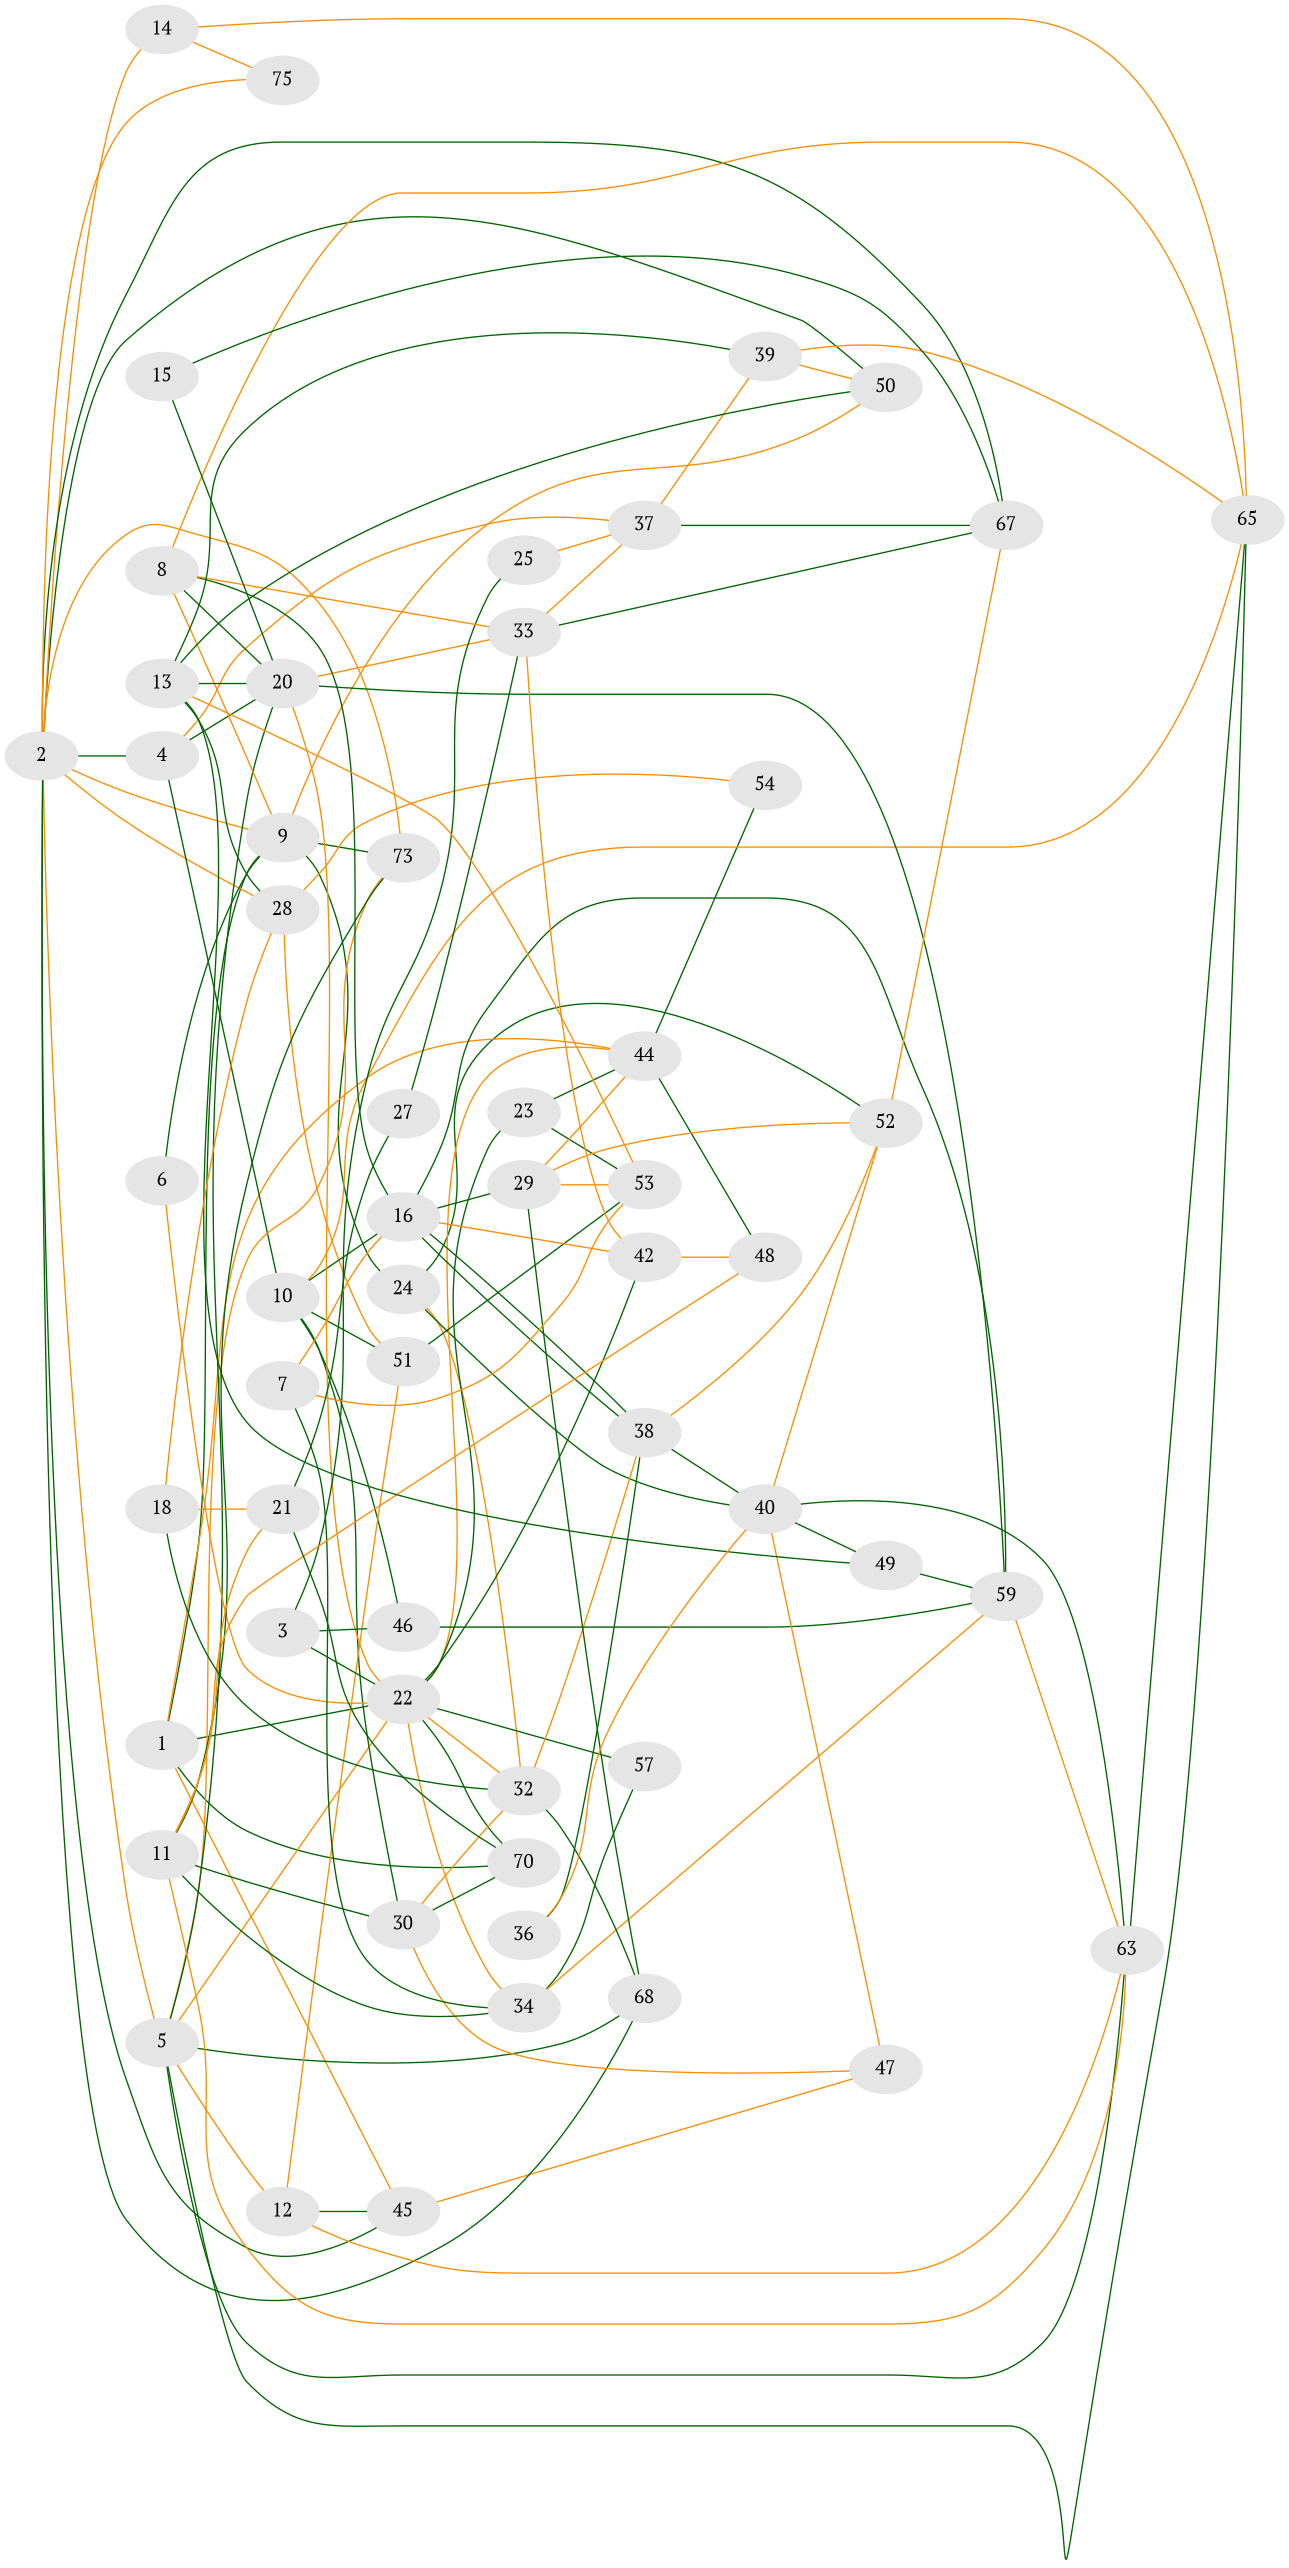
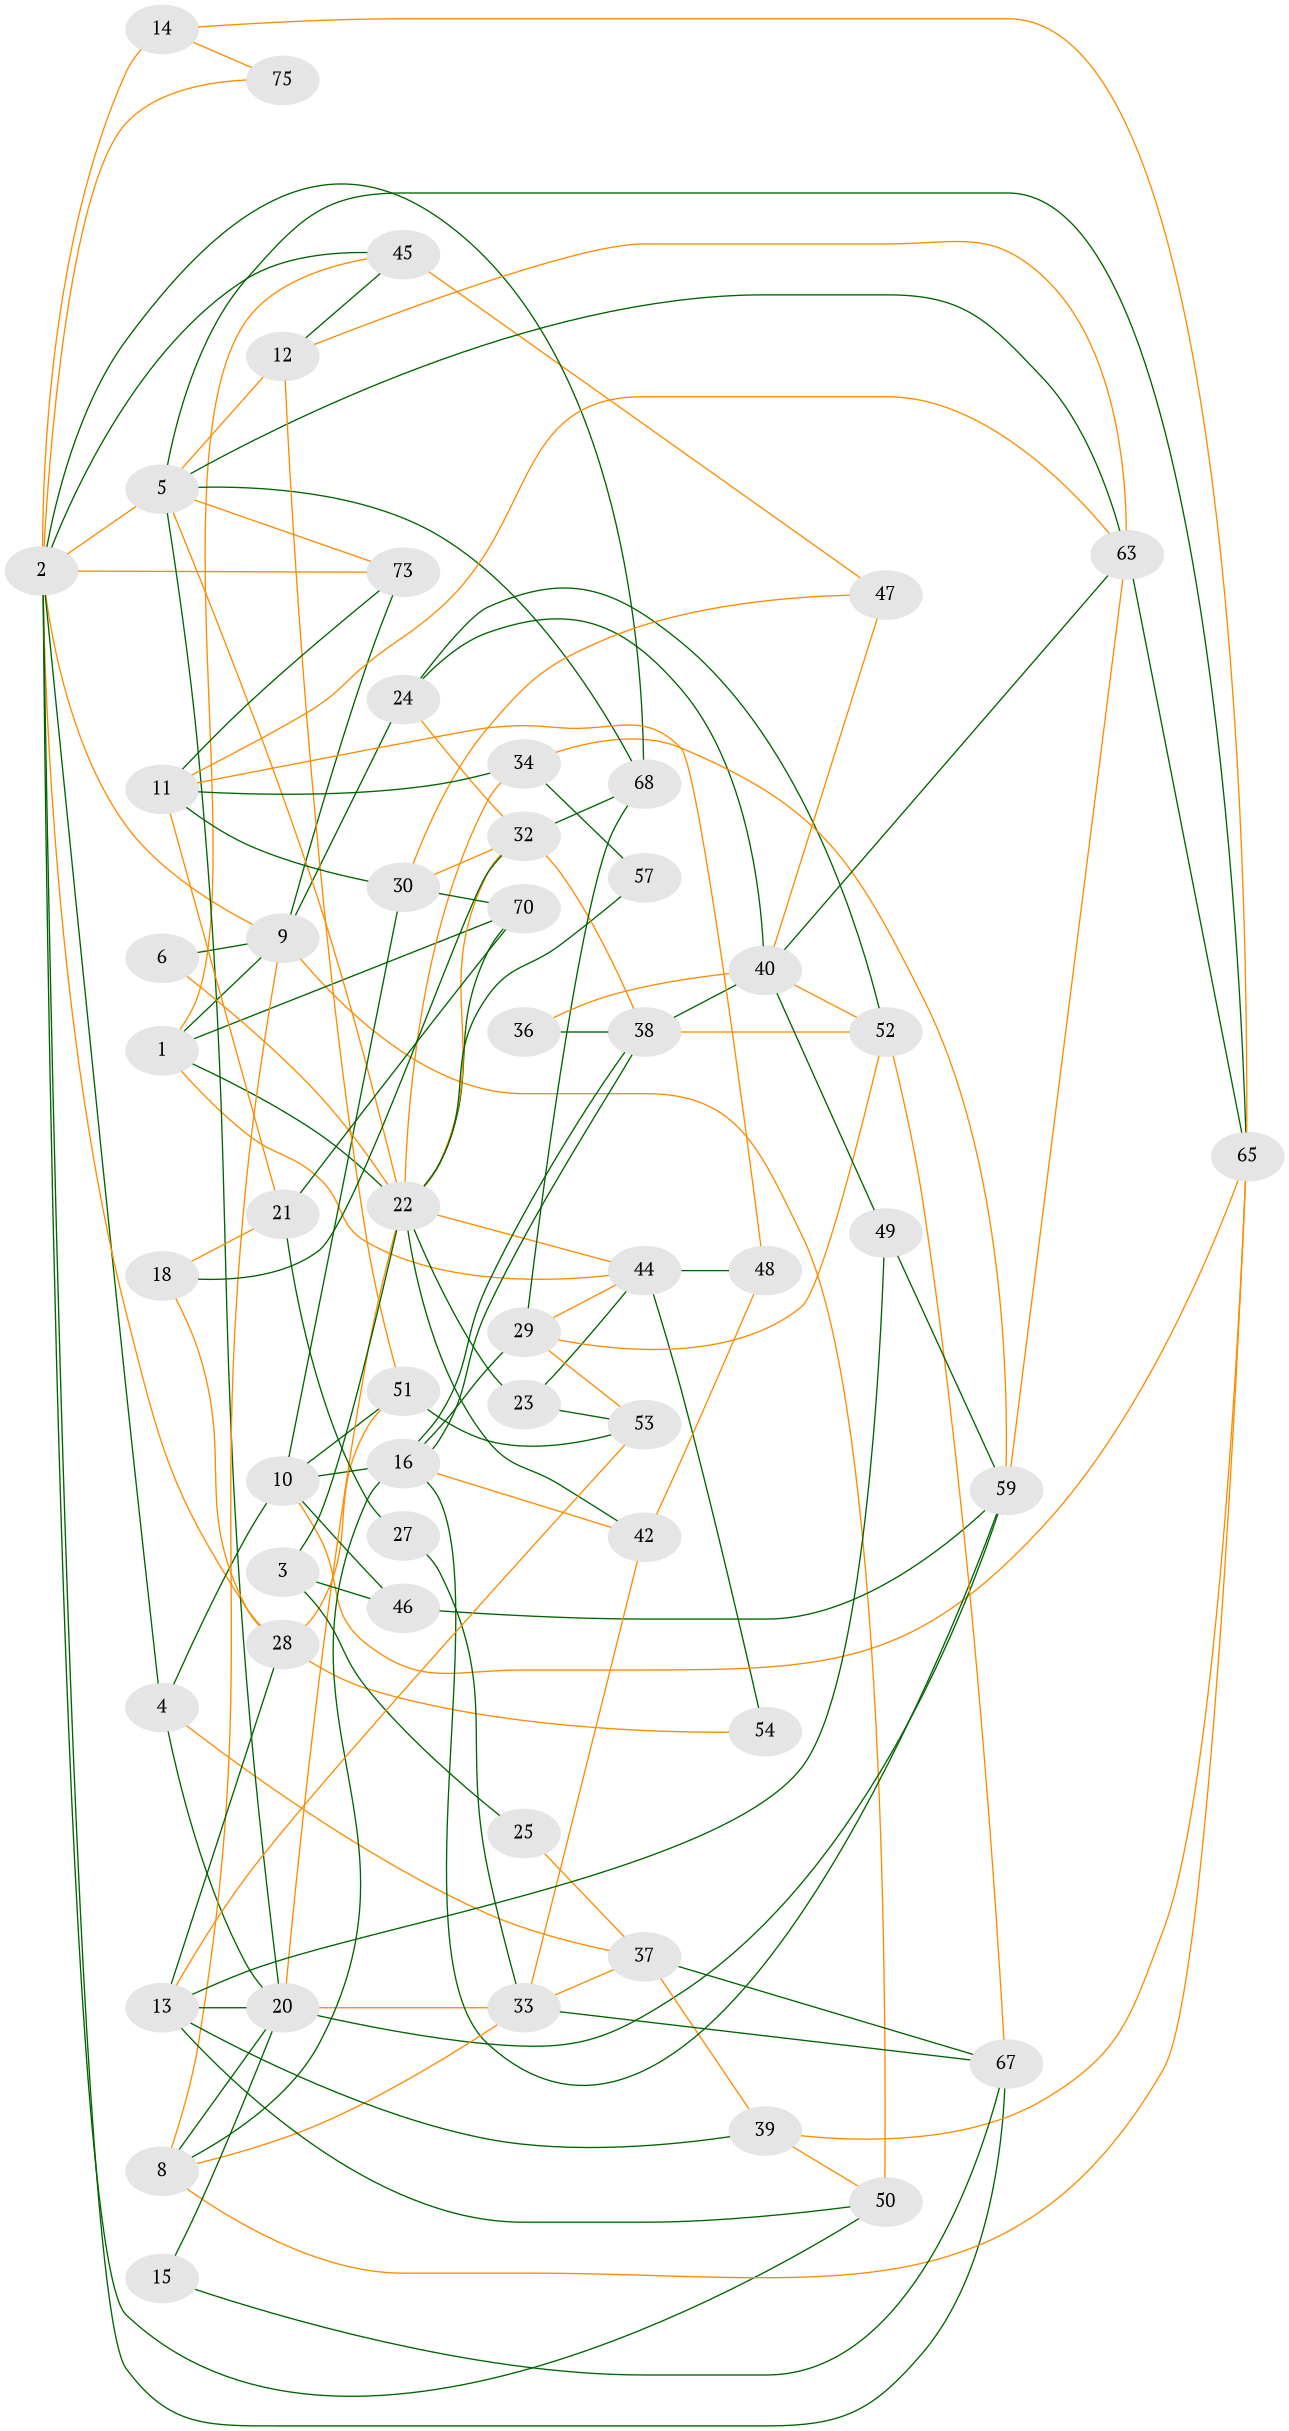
(283, 1386) -> none
